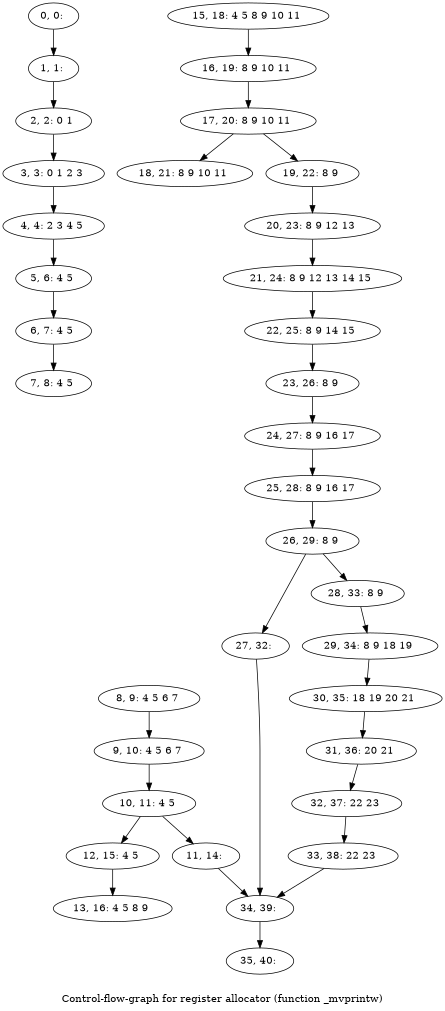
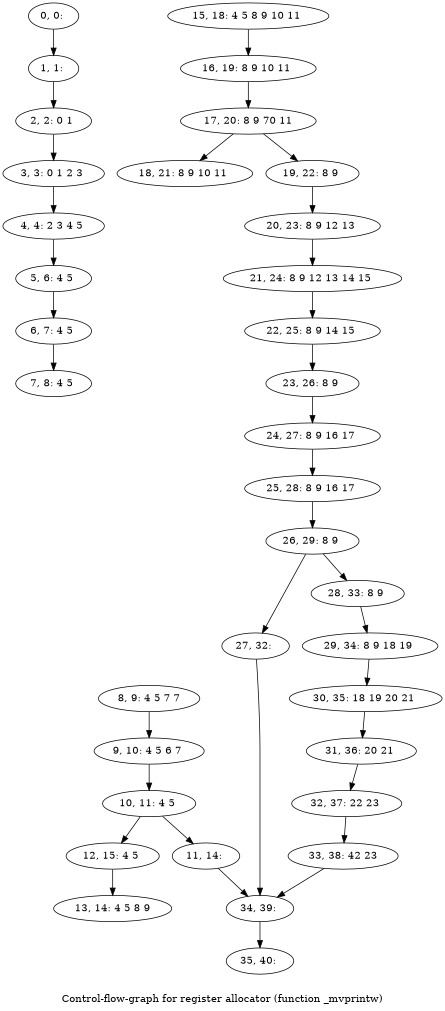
(248, 121) -> (248, 121)
(149, 699) -> (149, 699)
(343, 856) -> (343, 856)
(113, 909) -> (113, 909)
